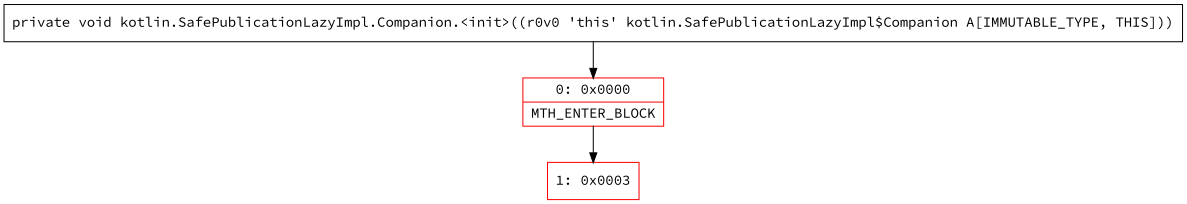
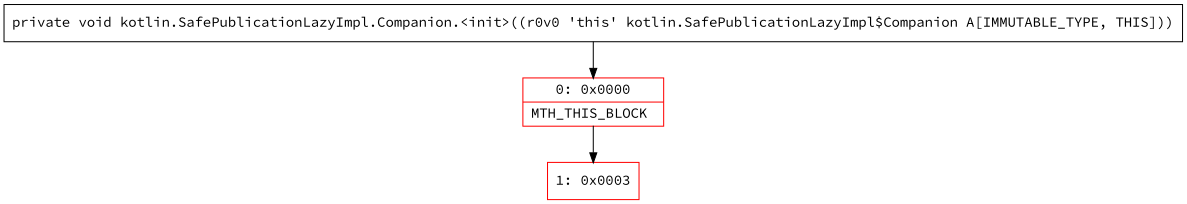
(593, 114) -> (589, 114)
